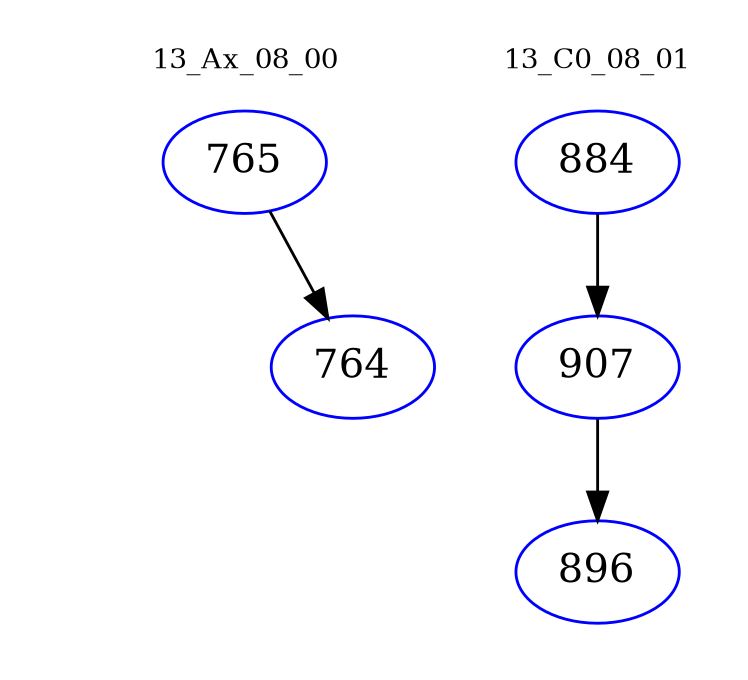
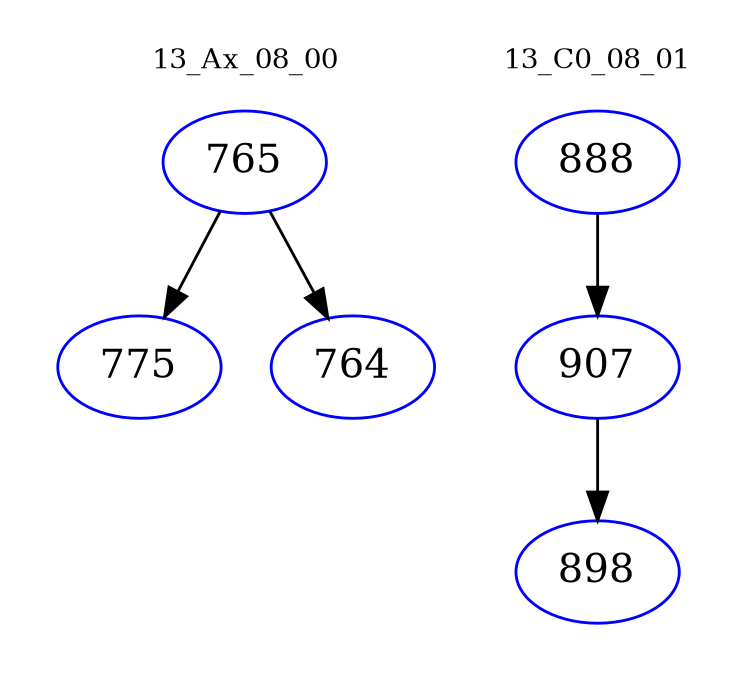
(598, 162) -> (598, 162)
none -> (139, 367)
(598, 572) -> (598, 572)
